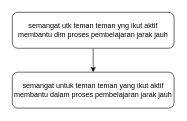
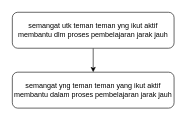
(93, 90) -> (93, 90)
